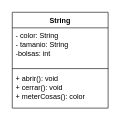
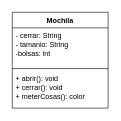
(60, 21) -> (60, 21)
(45, 45) -> (45, 45)
